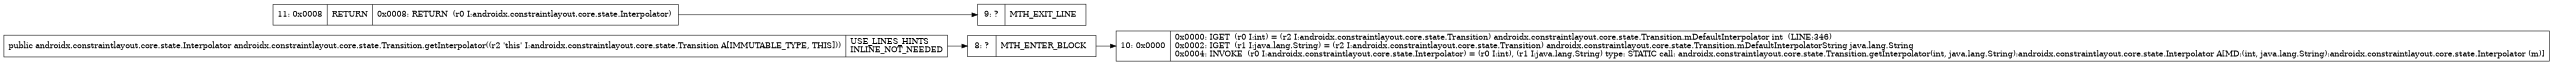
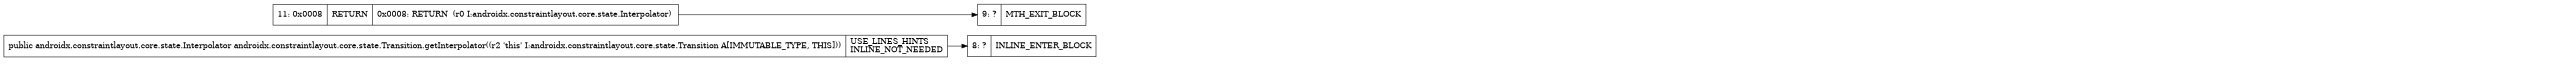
(1043, 15) -> (1044, 15)
(1044, 46) -> (1044, 46)
(1833, 46) -> none
